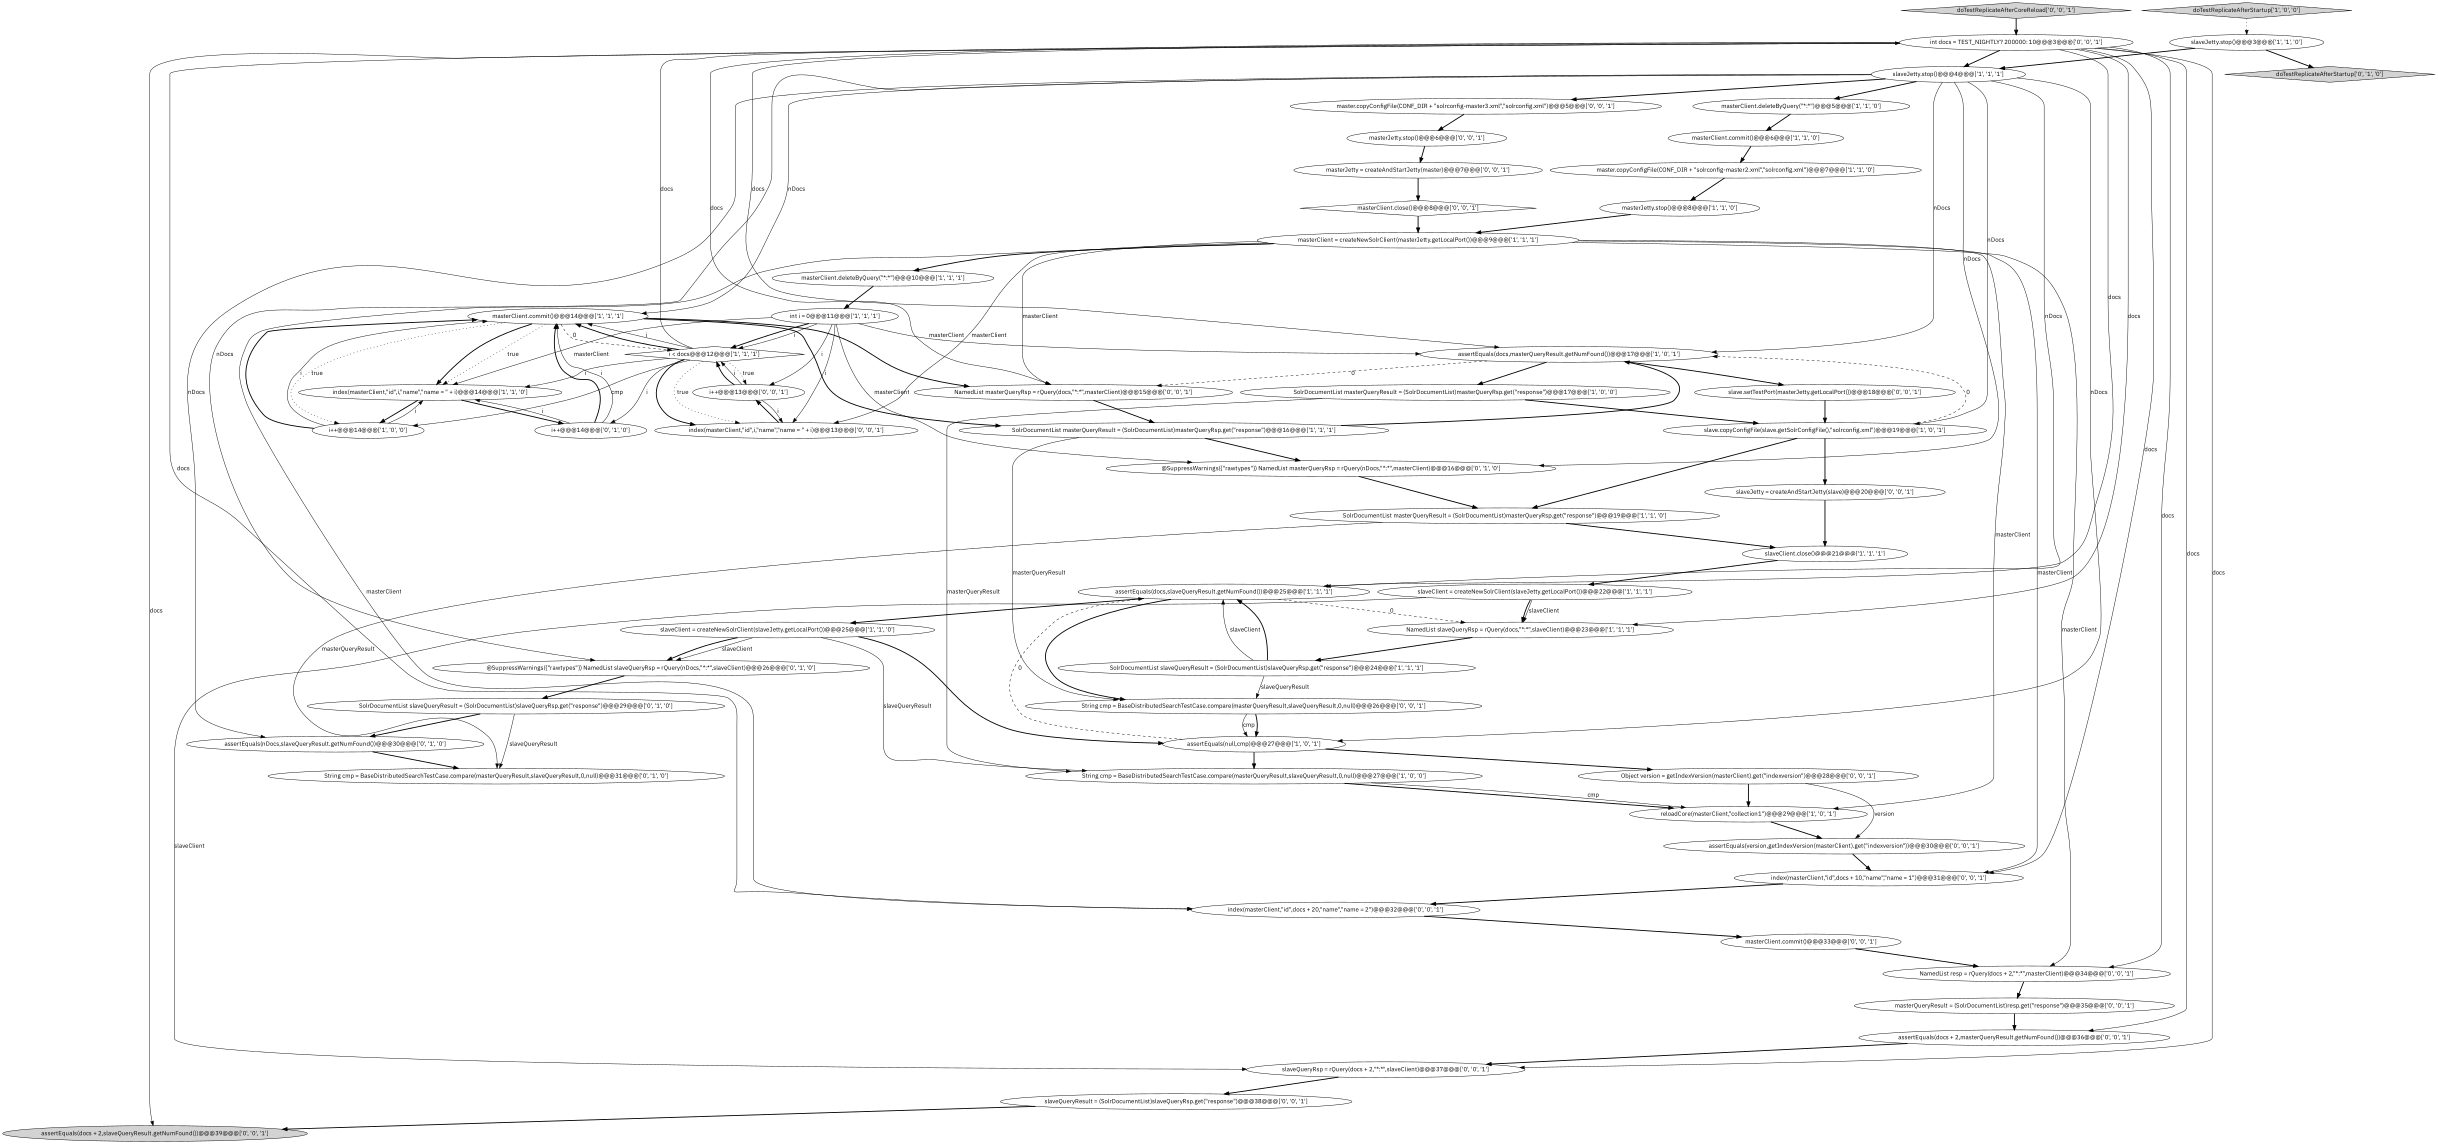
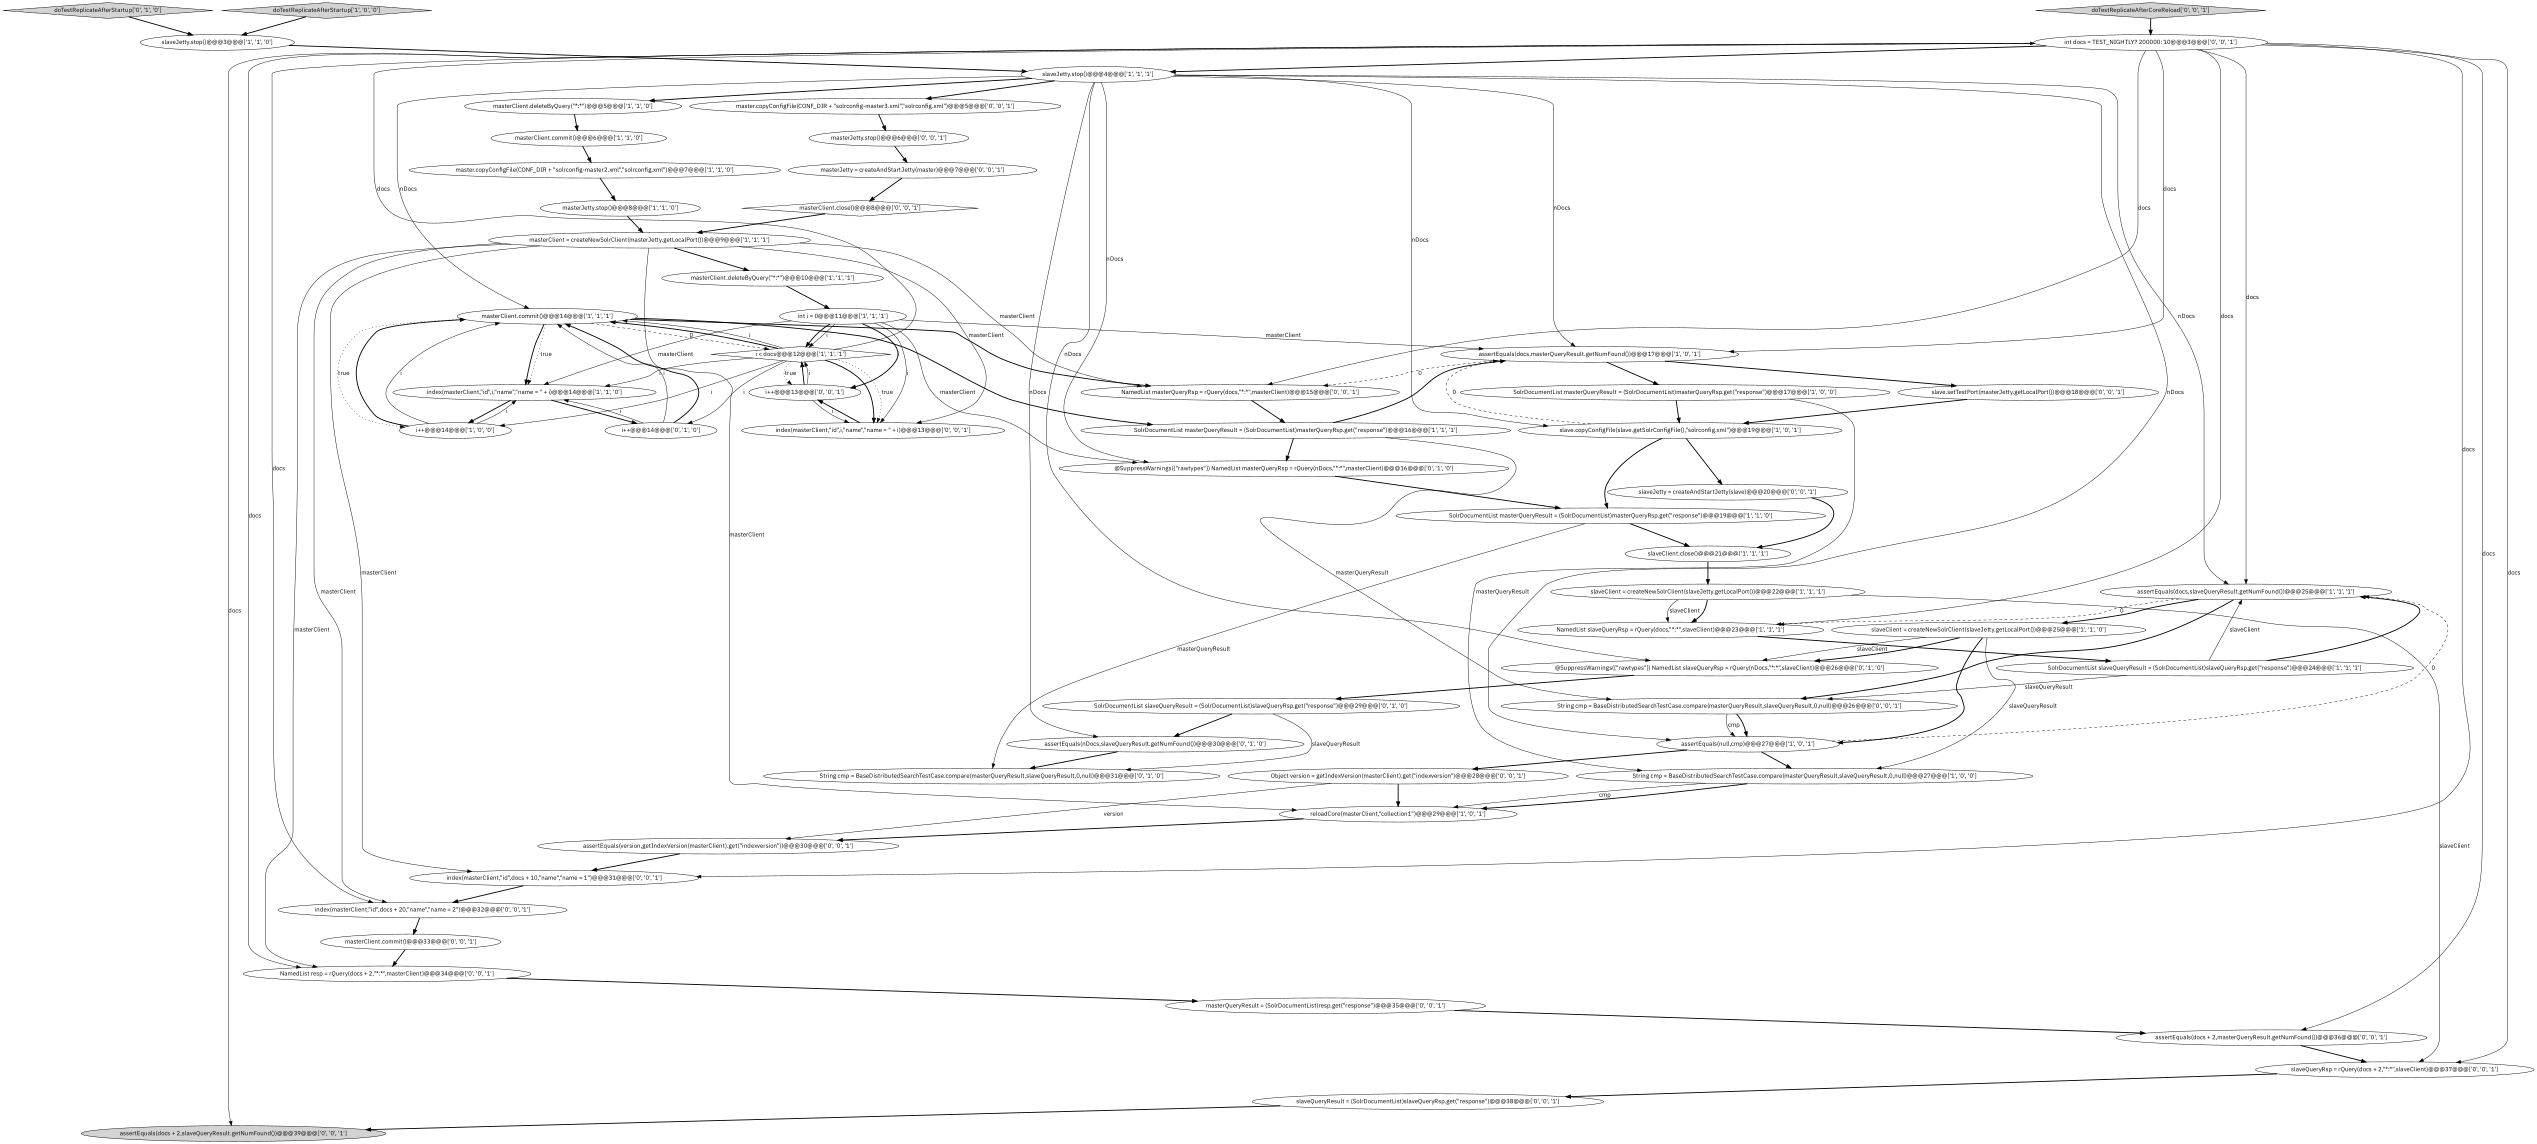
(2247, 24) -> (276, 25)
(2288, 58) -> (159, 25)
(810, 361) -> (897, 358)
(617, 392) -> (711, 392)
